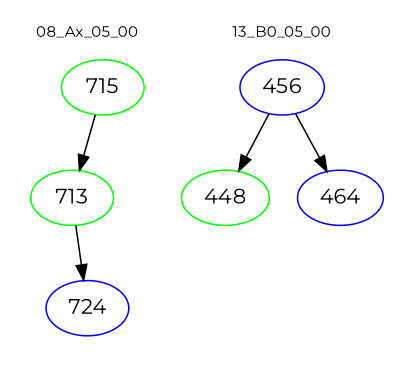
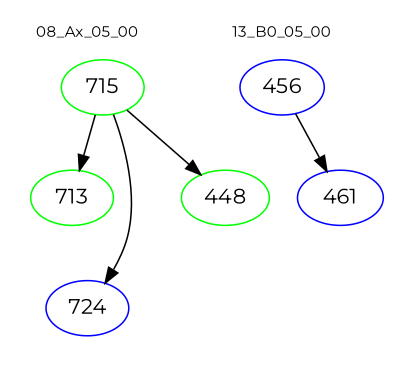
(258, 135) -> (147, 128)
(340, 198) -> (340, 198)
(79, 245) -> (131, 193)
